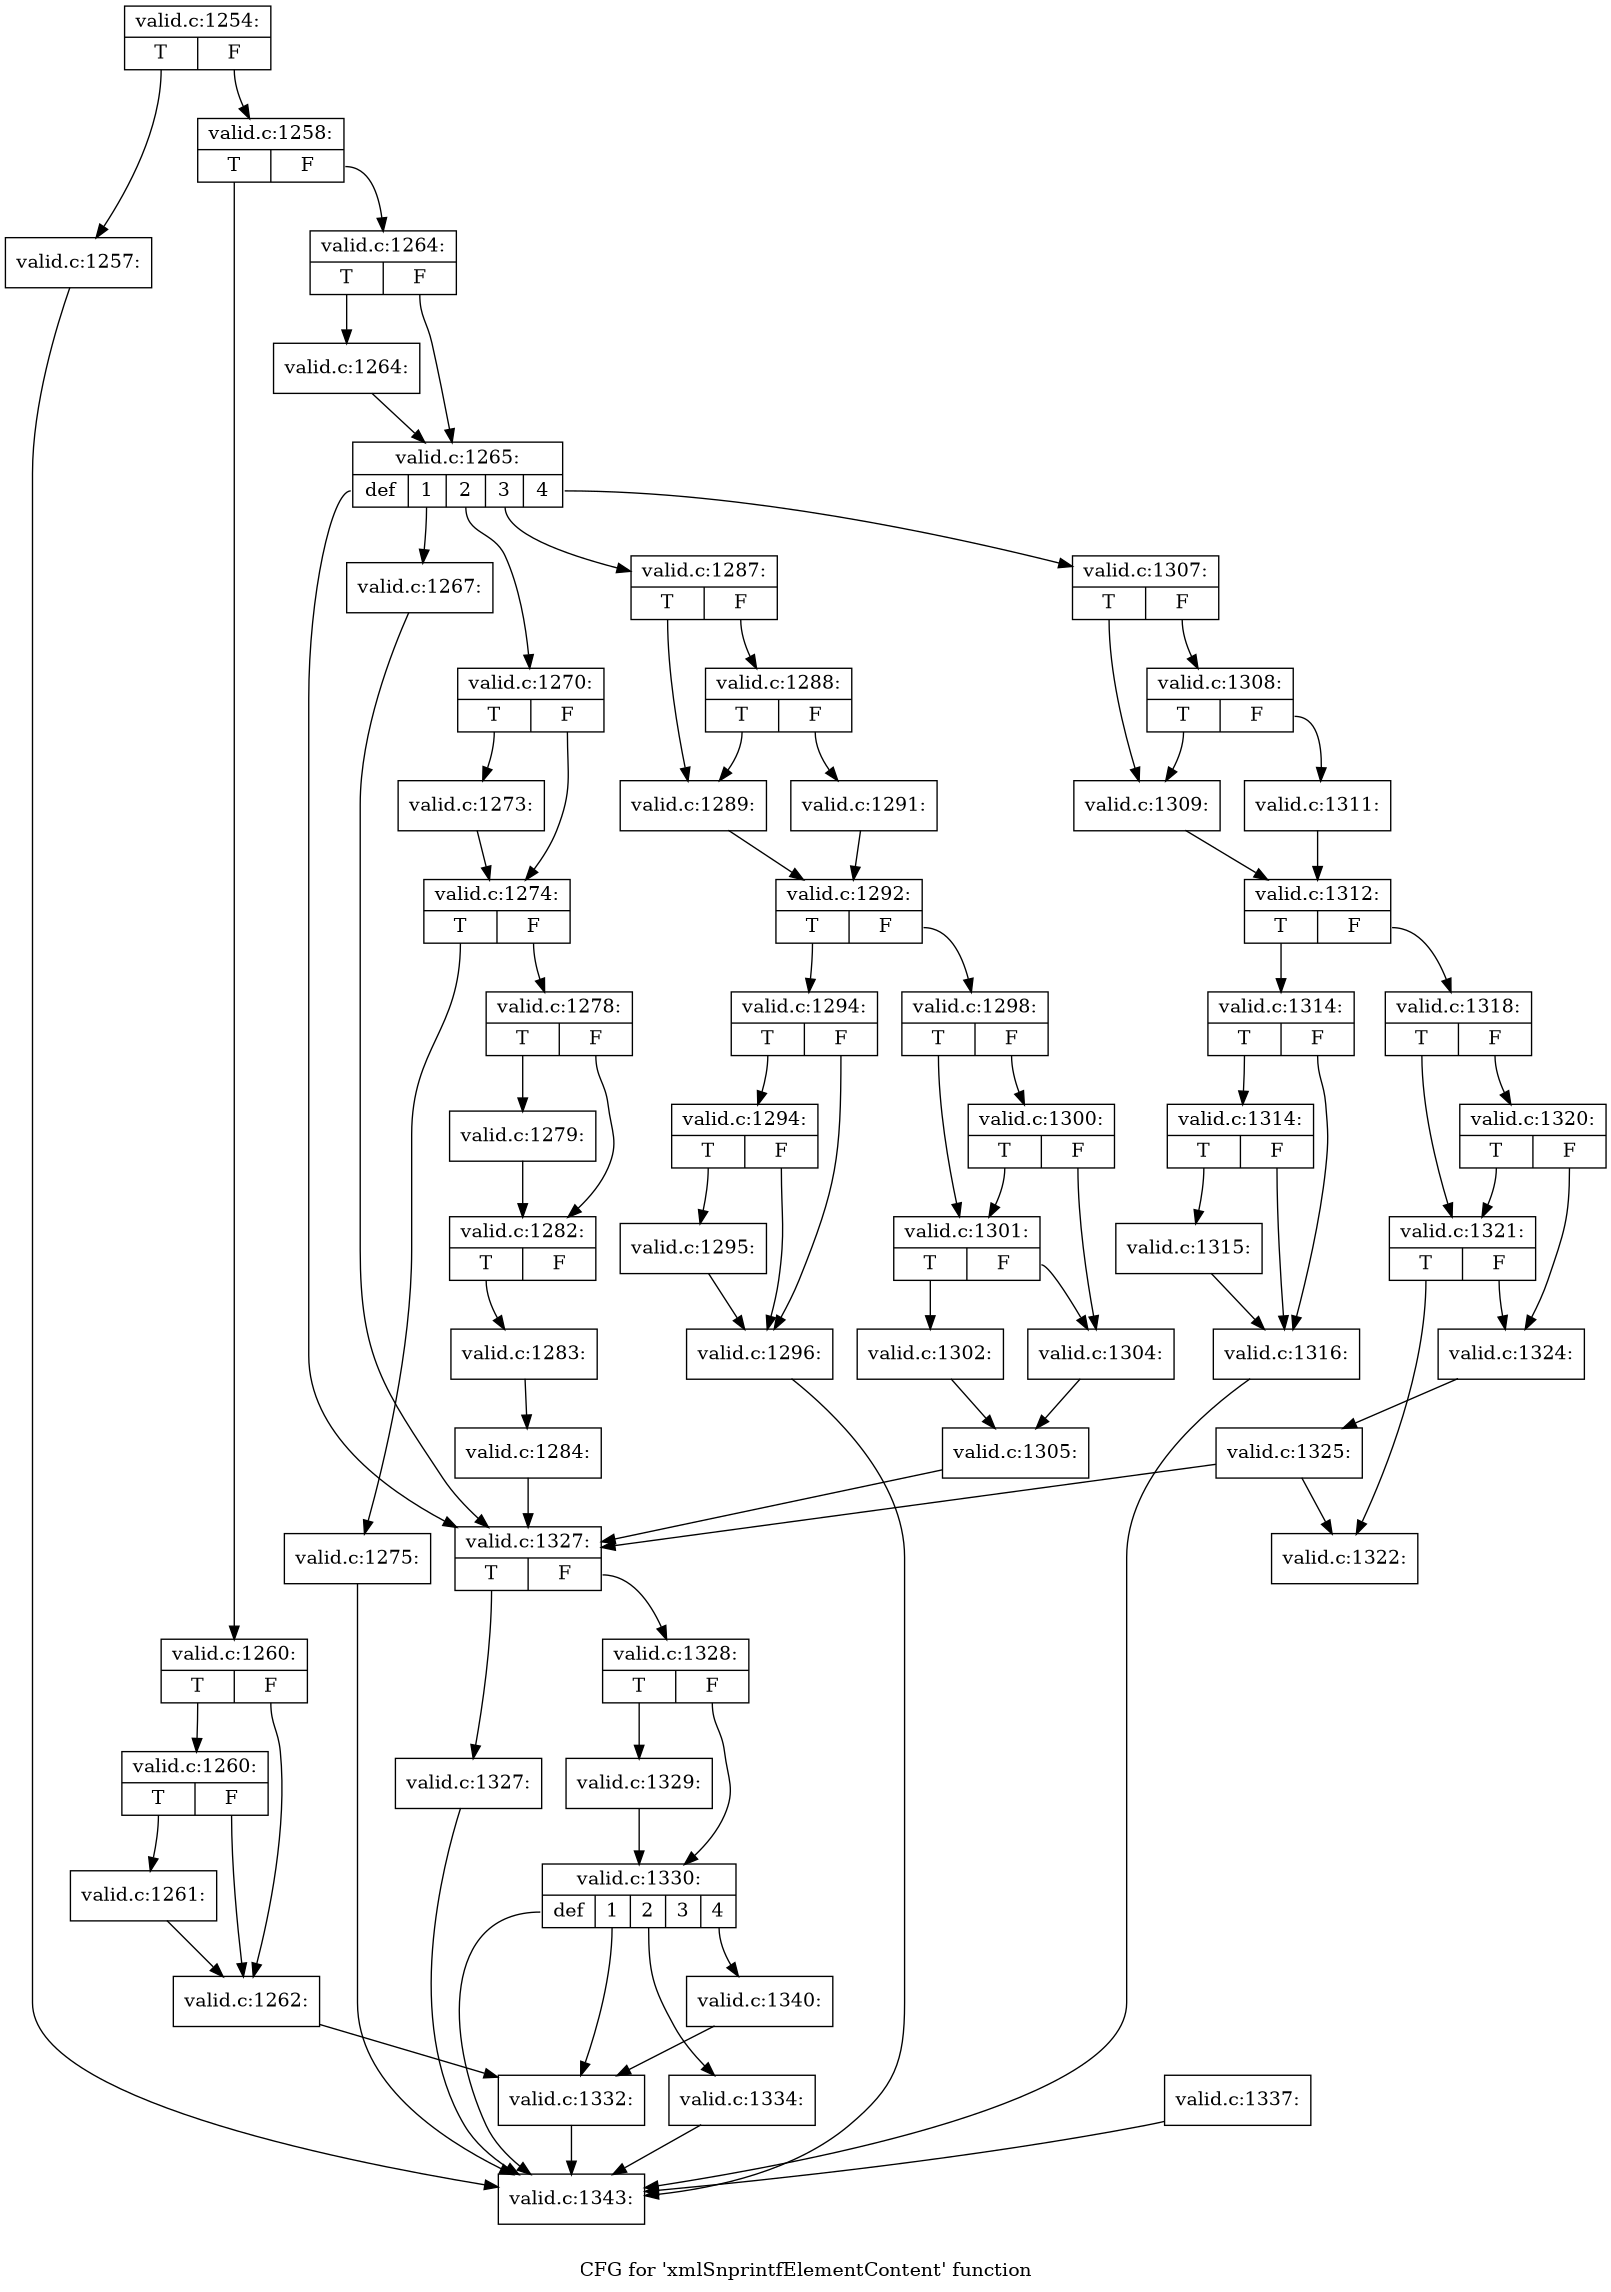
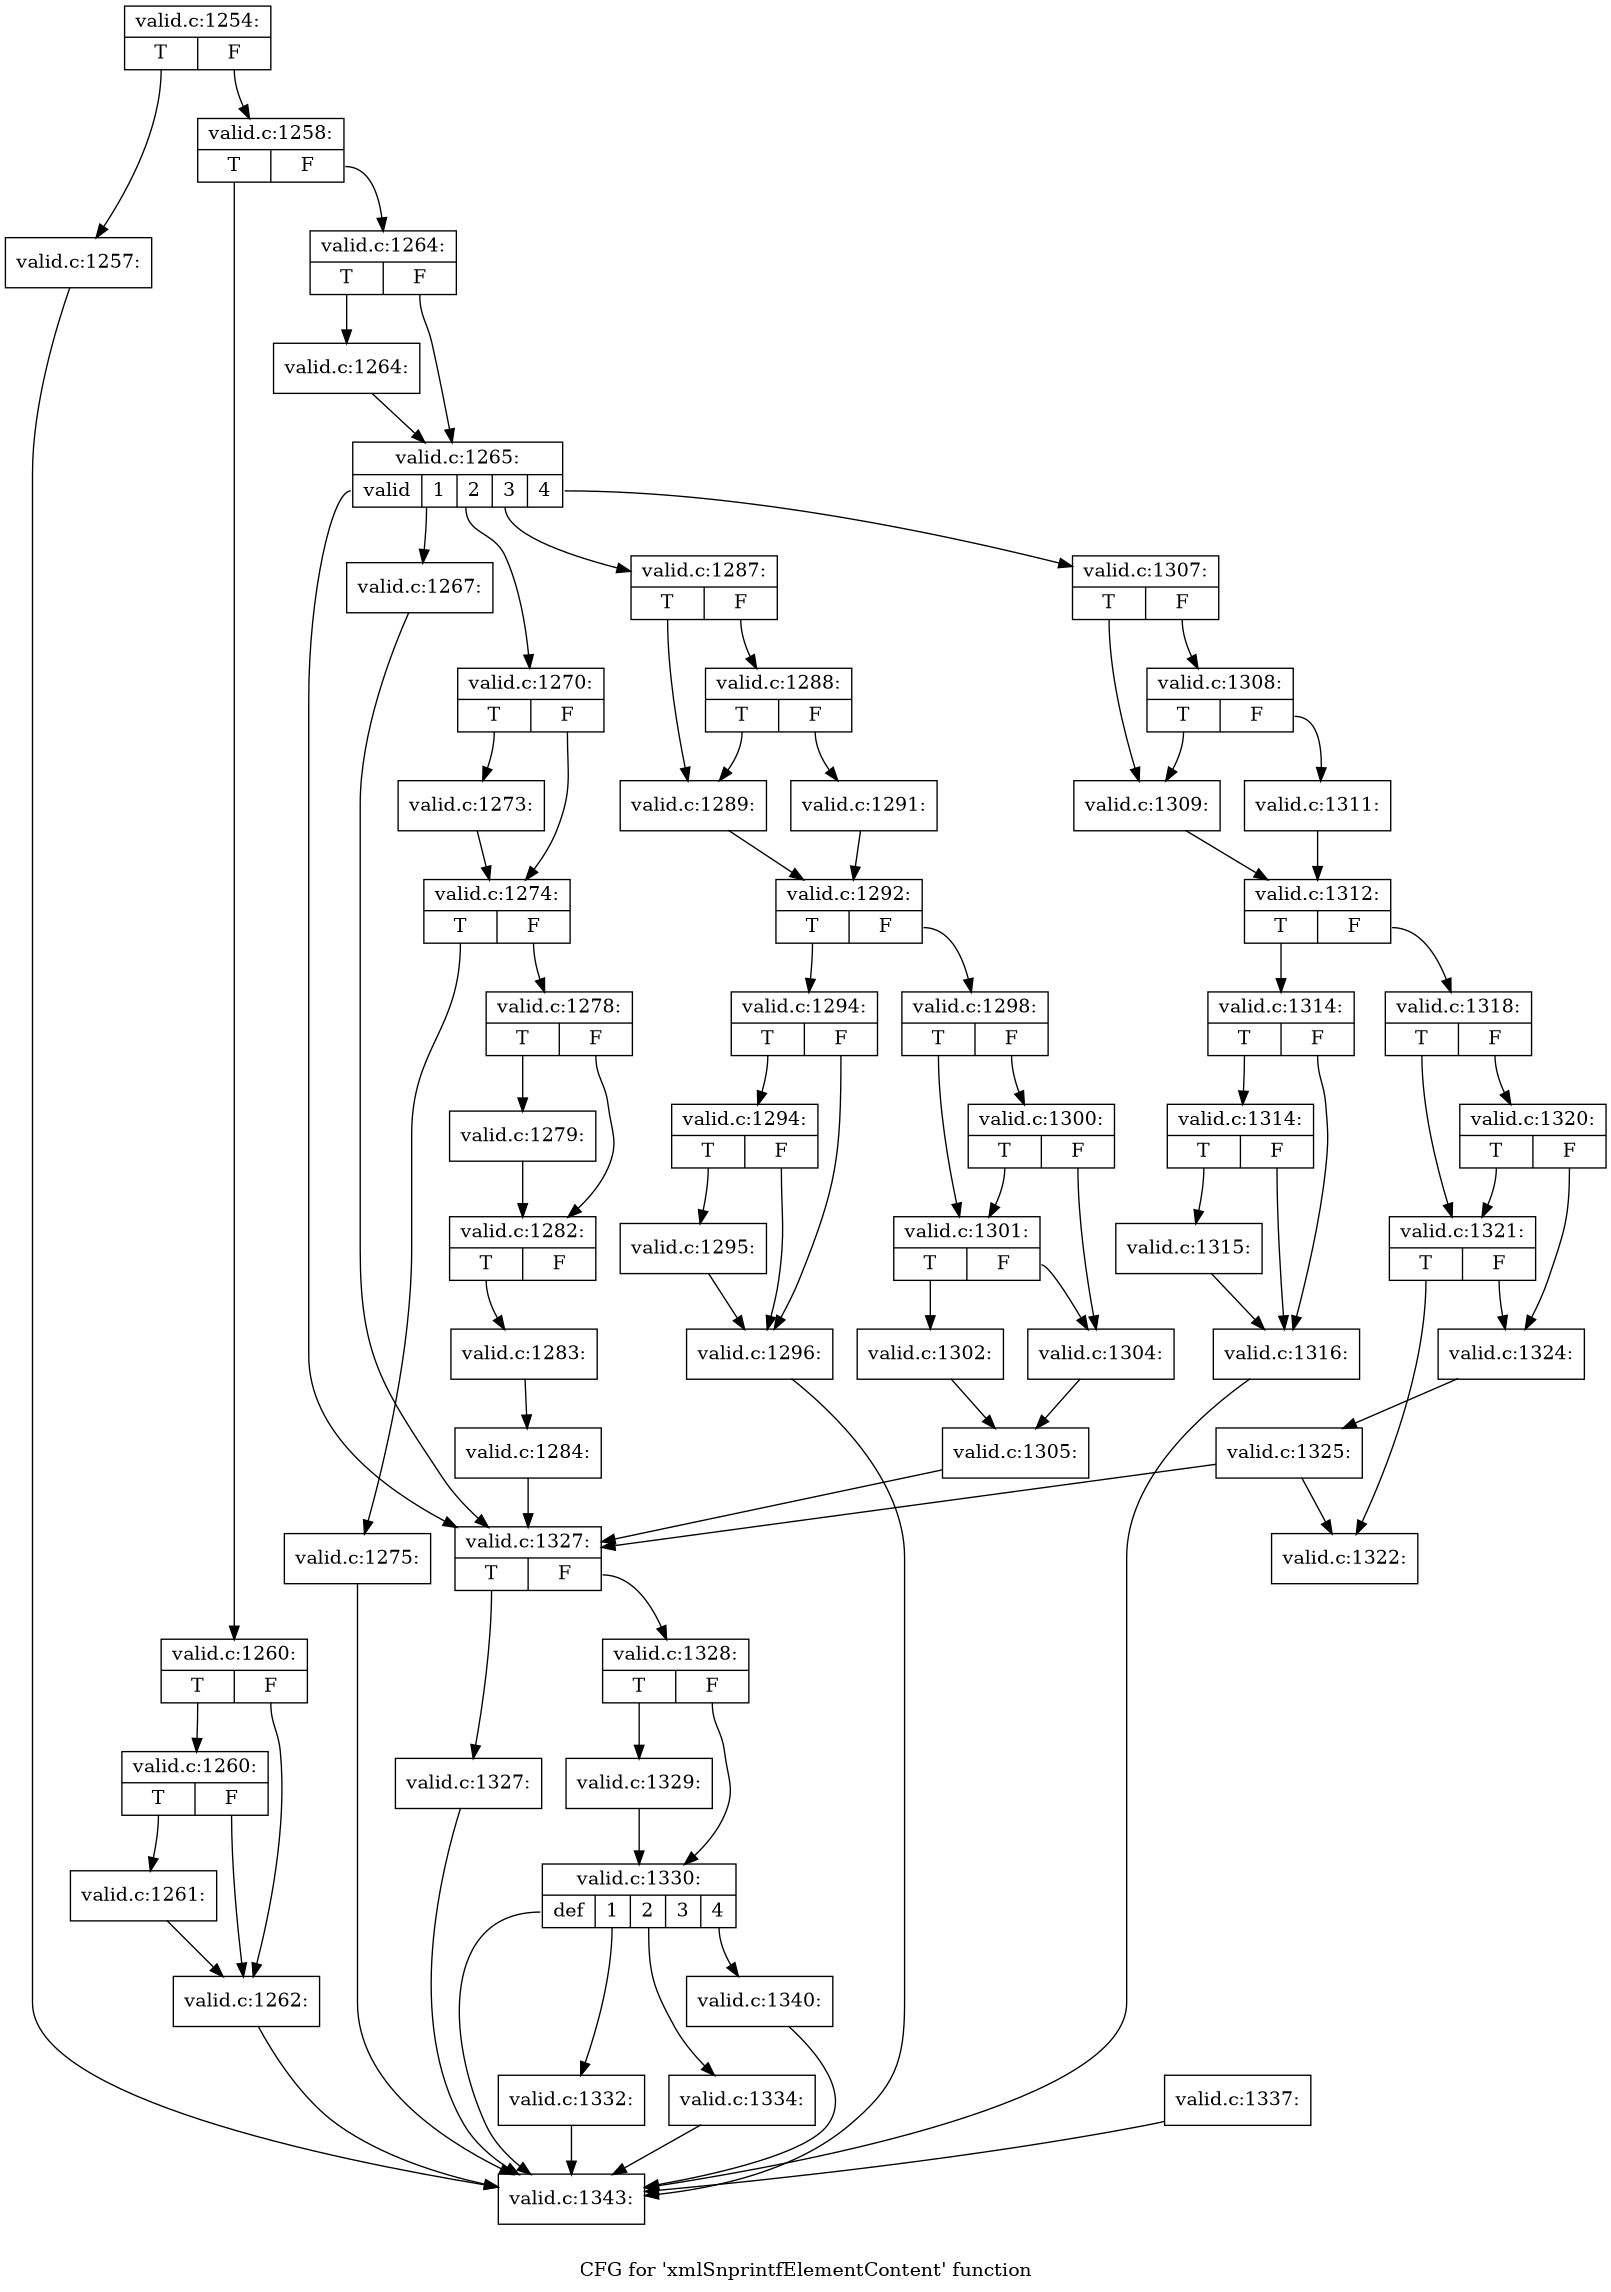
(381, 490) -> (387, 490)
(672, 2048) -> (801, 2145)
(402, 2049) -> (351, 2133)
